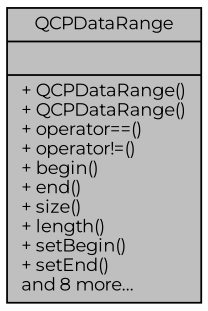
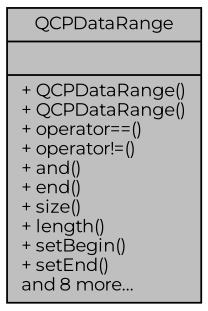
(60, 169) -> (51, 169)
